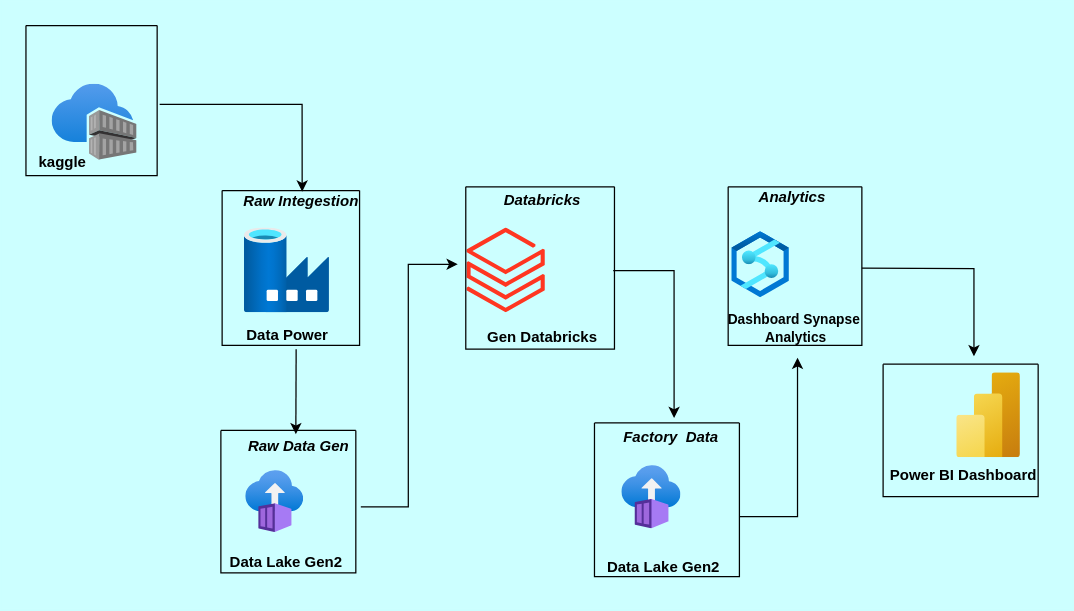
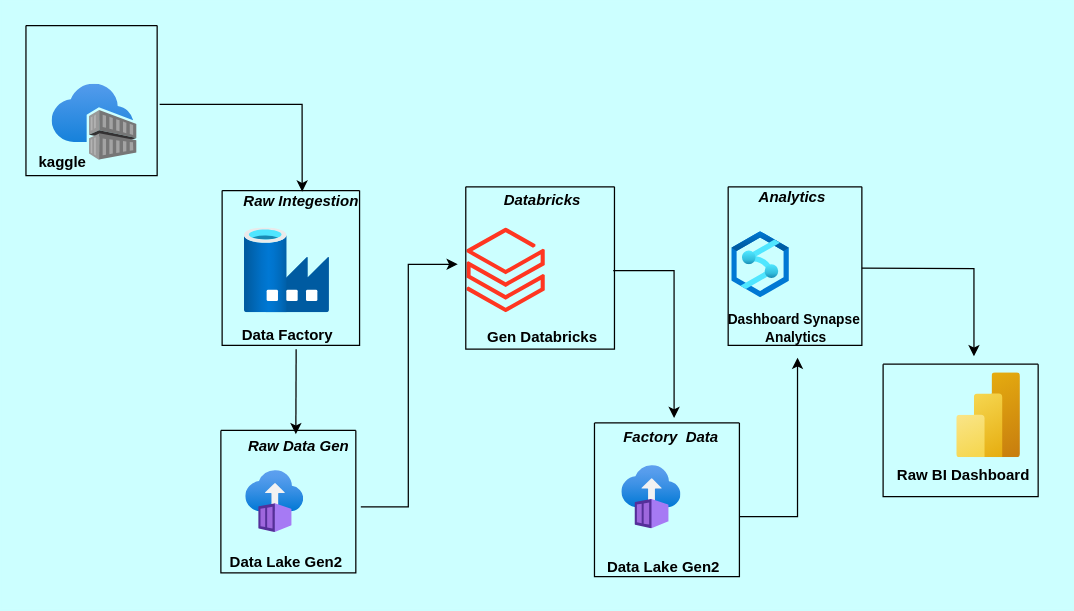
(288, 336) -> (288, 336)
(964, 476) -> (964, 476)
